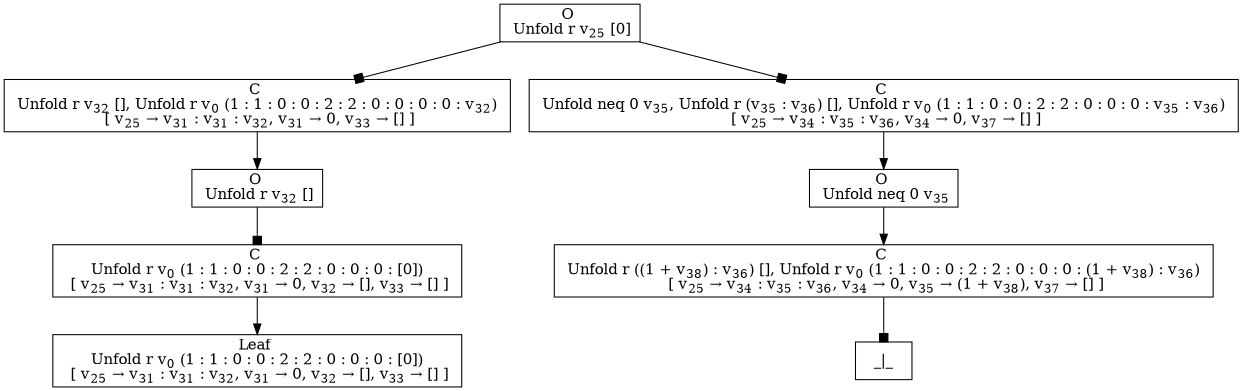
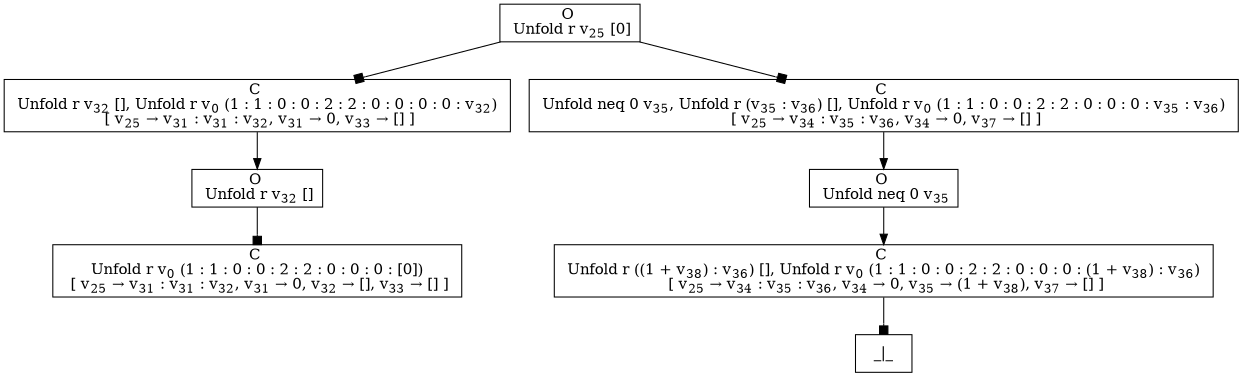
(257, 361) -> none
